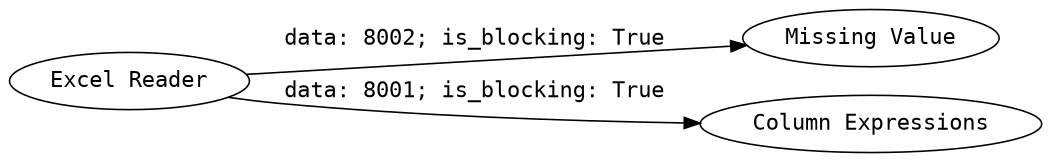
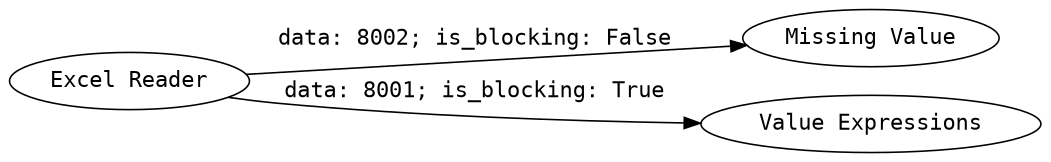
(475, 39) -> (475, 39)
(871, 124) -> (871, 124)
